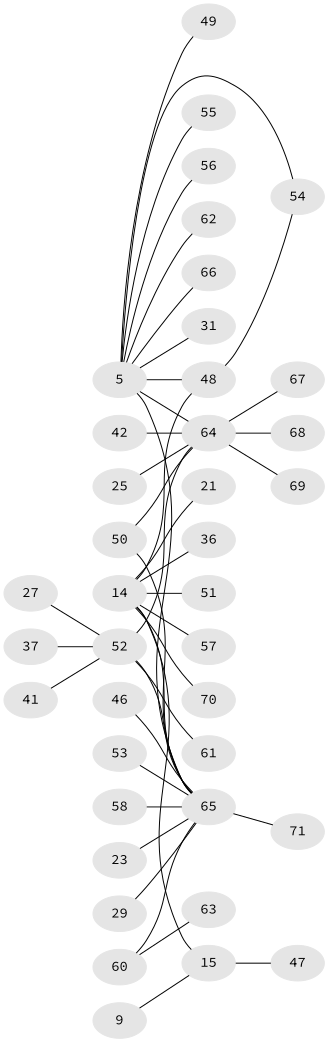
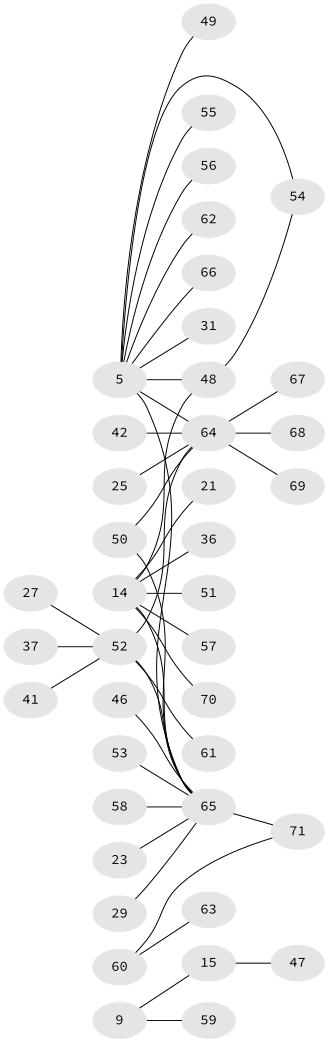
(165, 769) -> none
(163, 902) -> (189, 878)
none -> (209, 1021)
